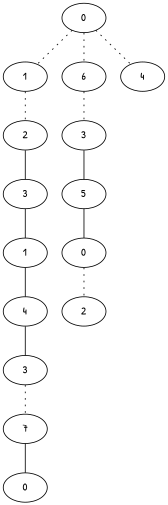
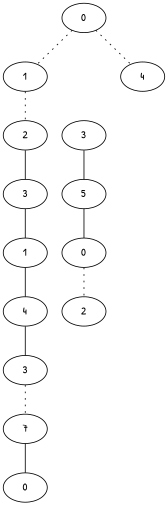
(84, 77) -> none
